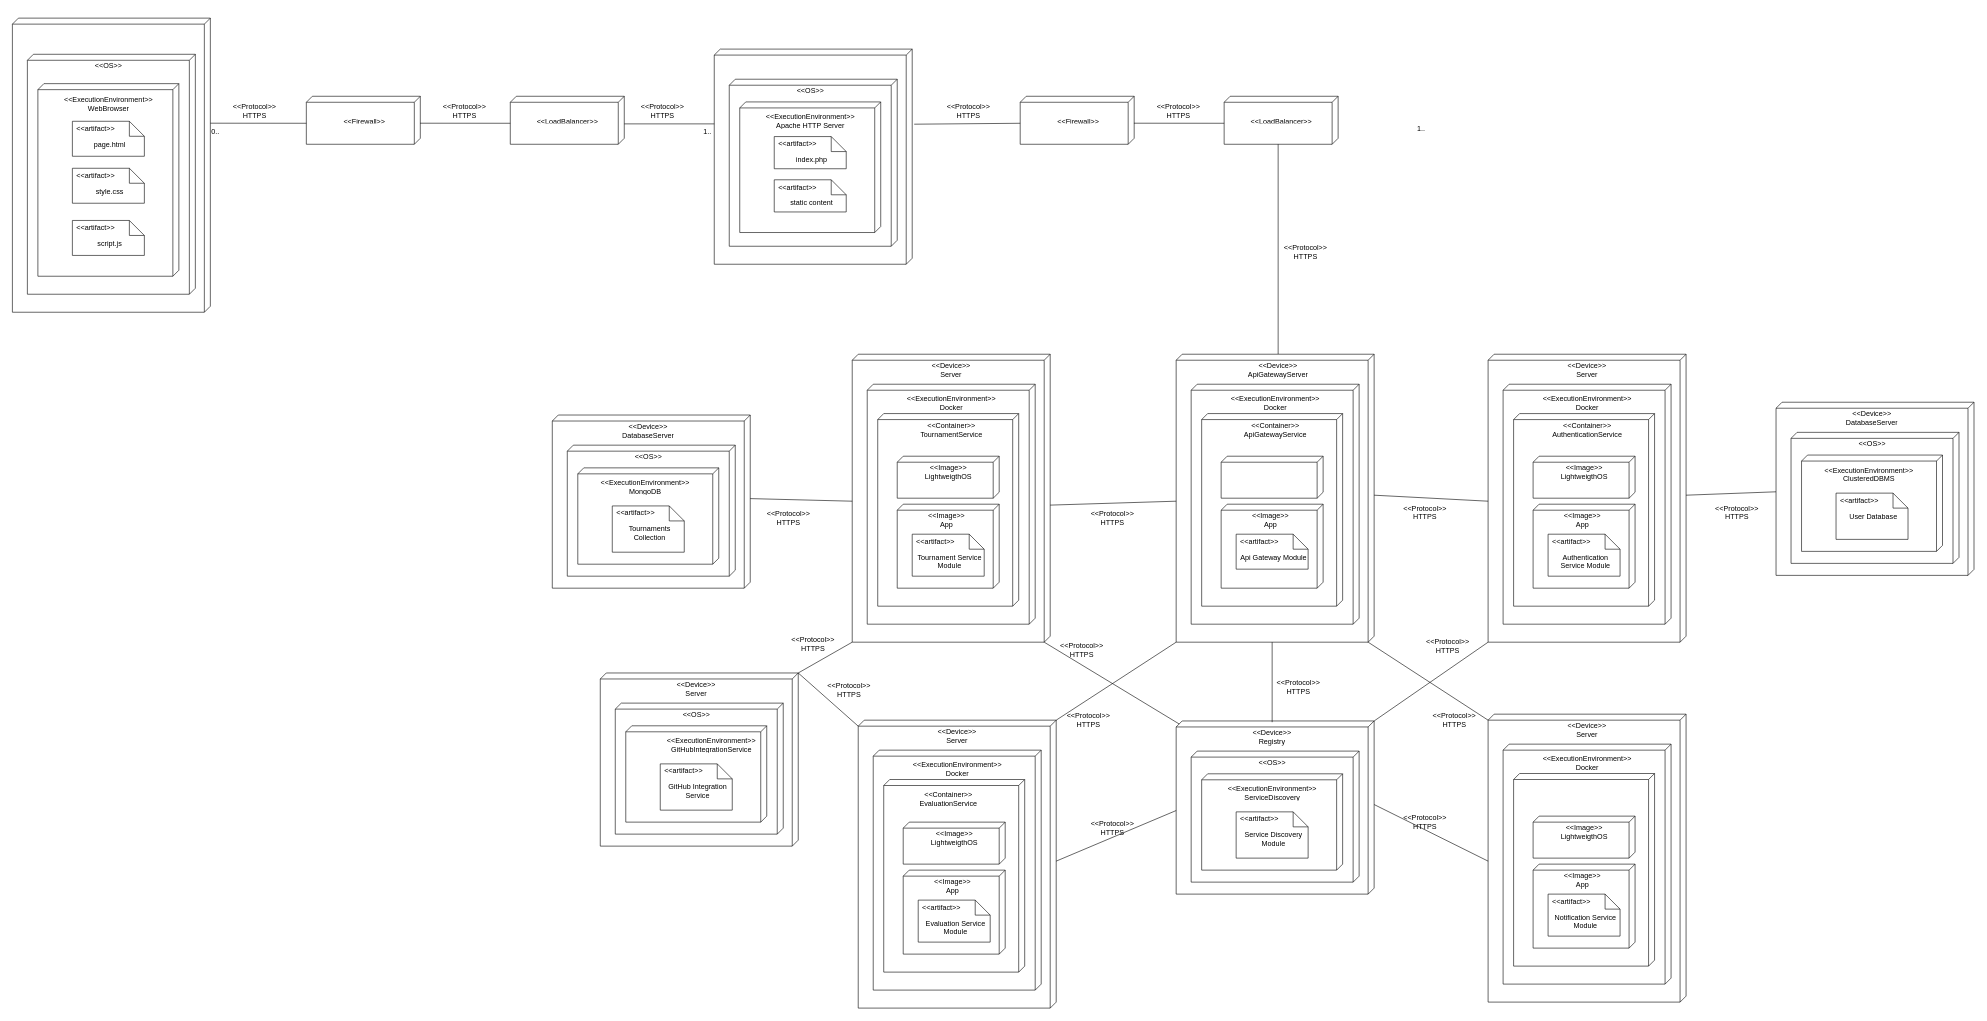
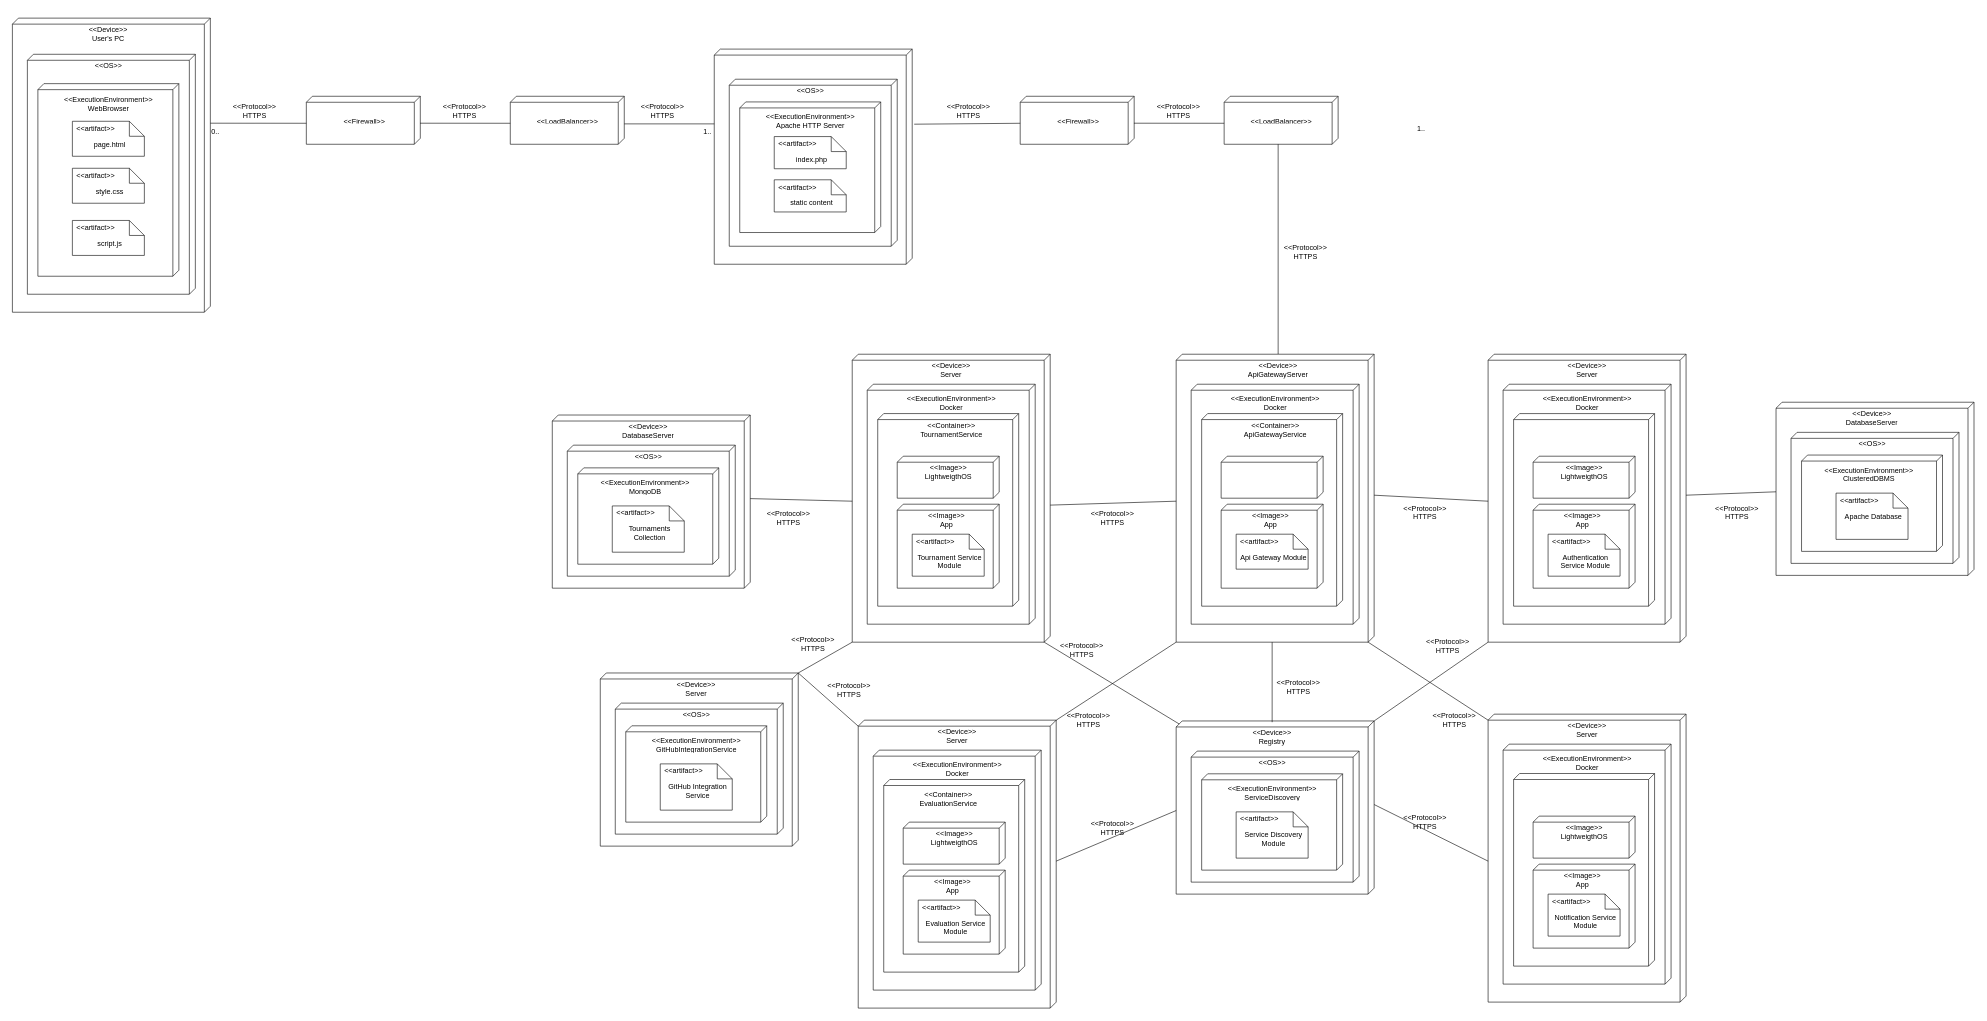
none -> (108, 34)
(1587, 430) -> none
(1874, 517) -> (1874, 517)
(711, 745) -> (696, 745)
